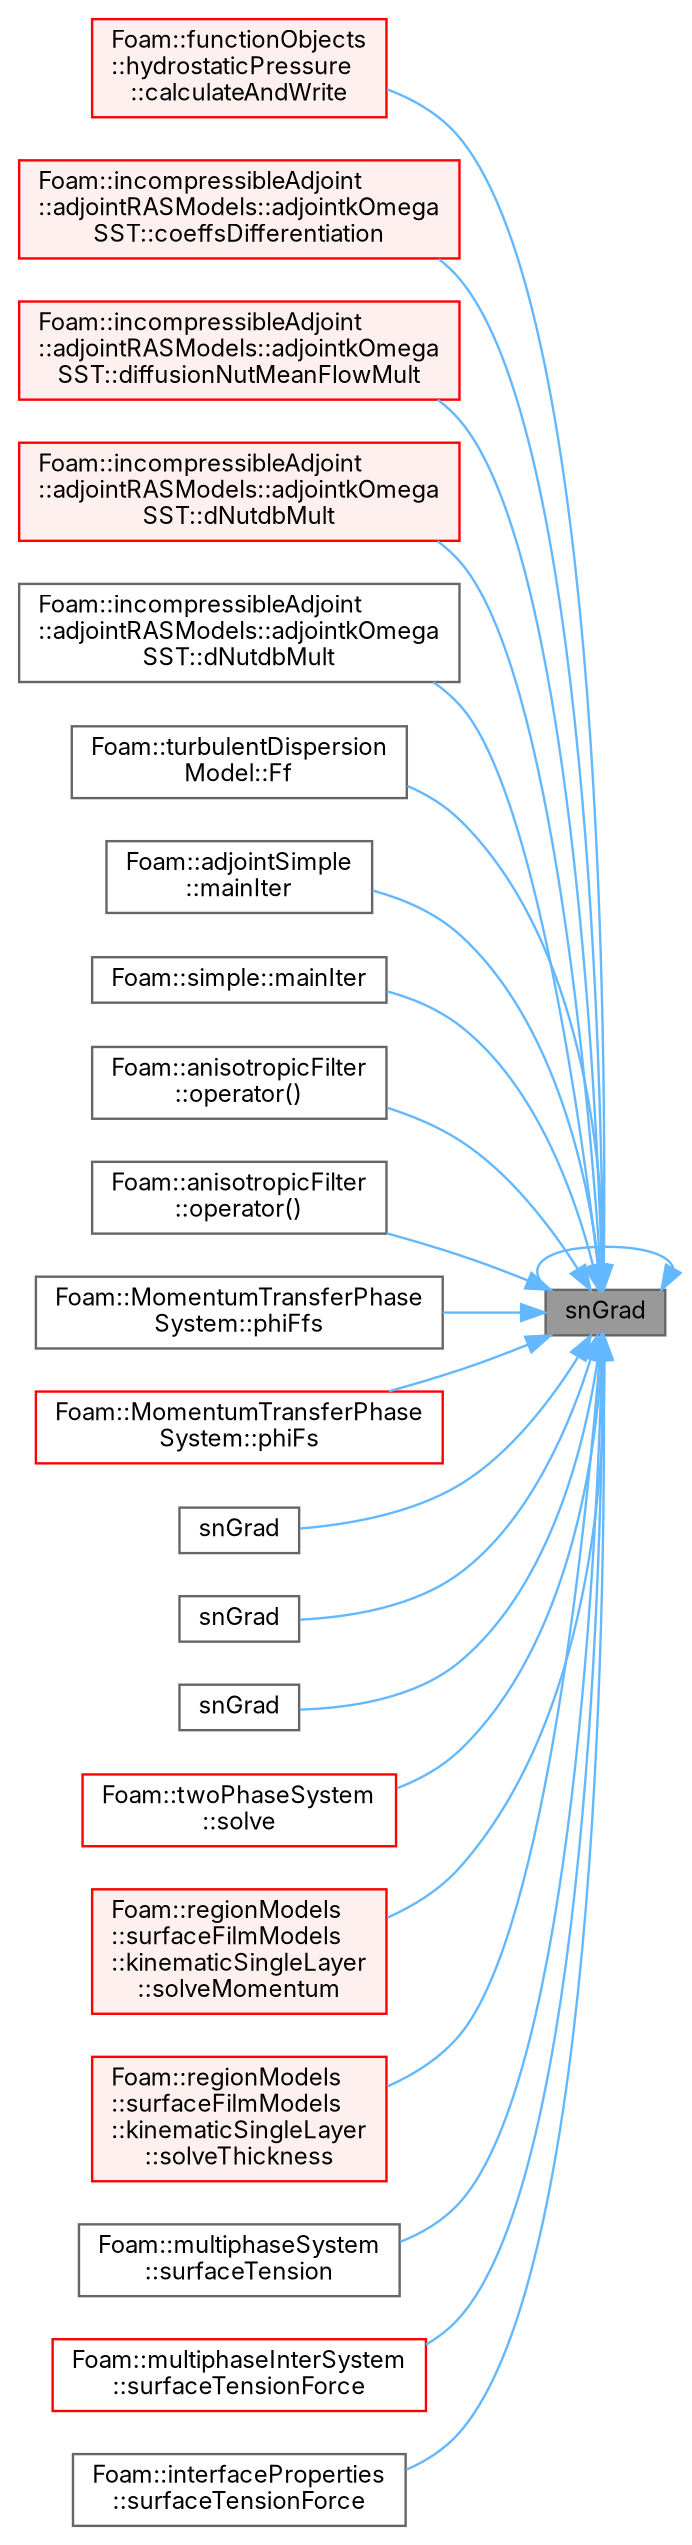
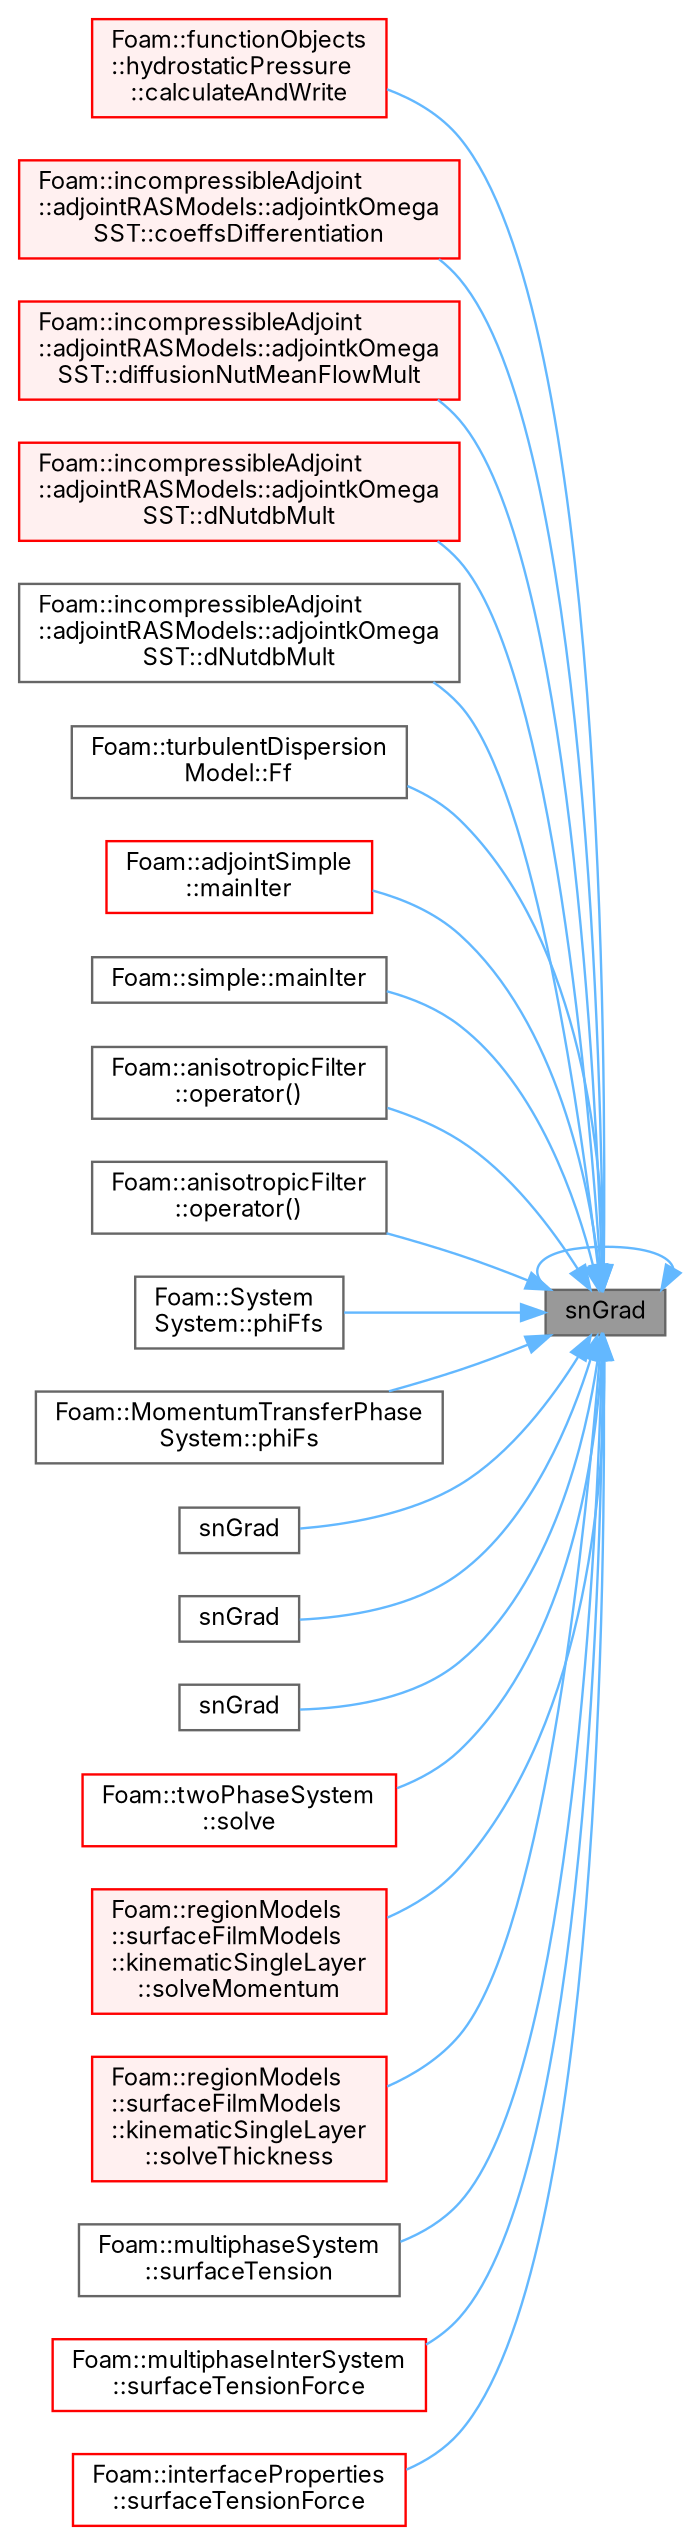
(239, 877) -> (239, 877)
(239, 1313) -> (239, 1313)
(239, 1427) -> (239, 1427)
(239, 2490) -> (239, 2490)
